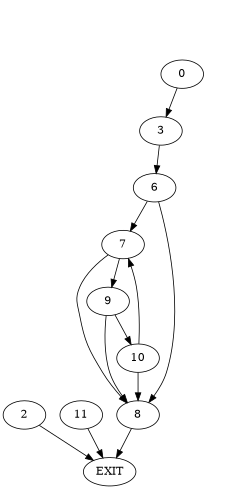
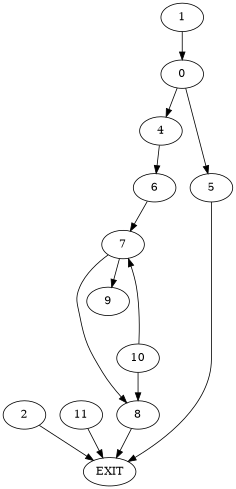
none -> (182, 17)
(161, 131) -> (161, 131)
none -> (211, 188)
(175, 300) -> none
(121, 326) -> none
(106, 358) -> none
